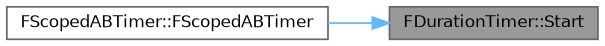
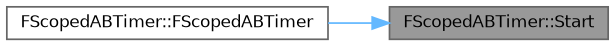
(494, 23) -> (499, 23)
